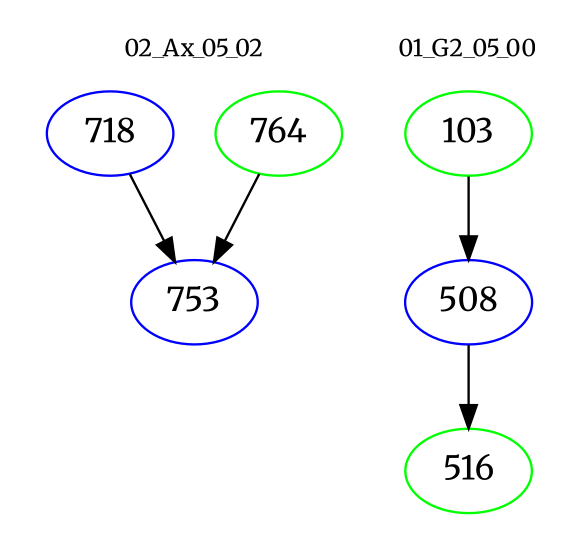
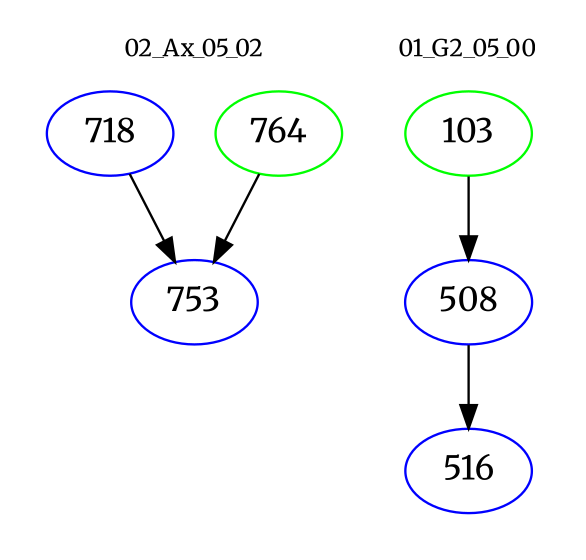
(469, 471) -> (469, 471)
